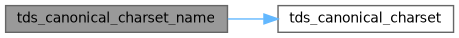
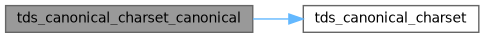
(117, 19) -> (129, 19)
